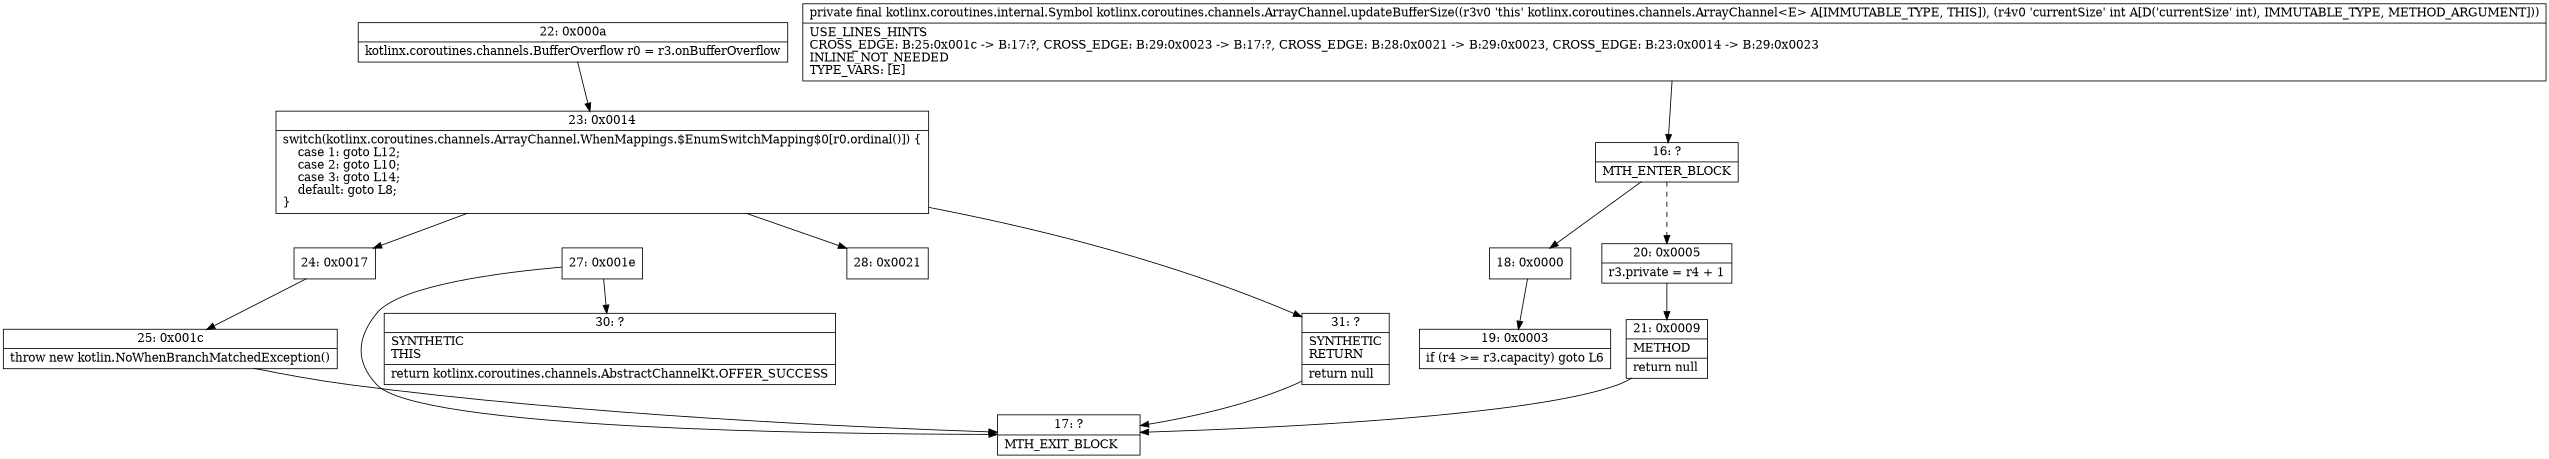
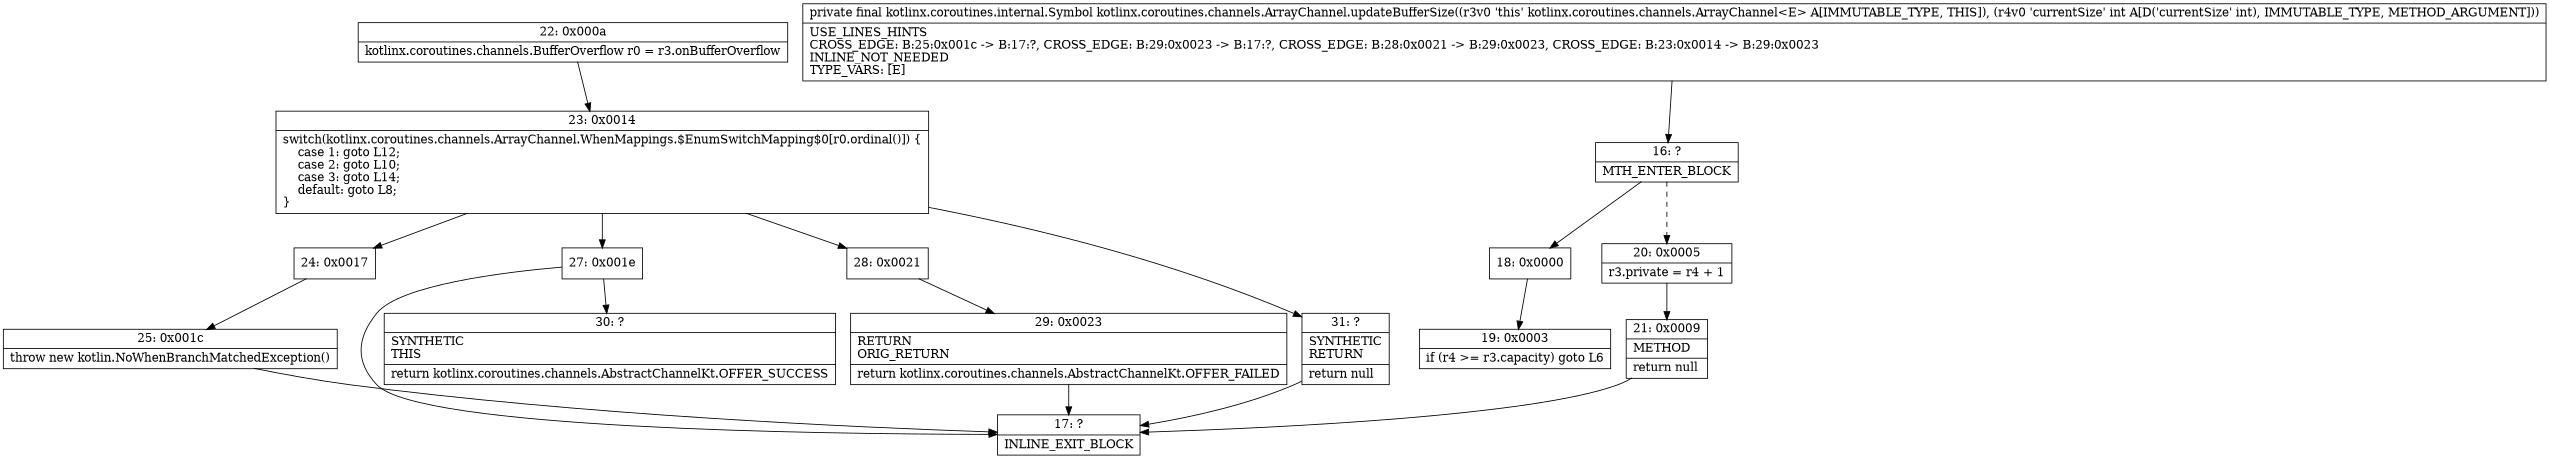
none -> (602, 226)
none -> (1069, 349)
(1061, 445) -> (1069, 445)
